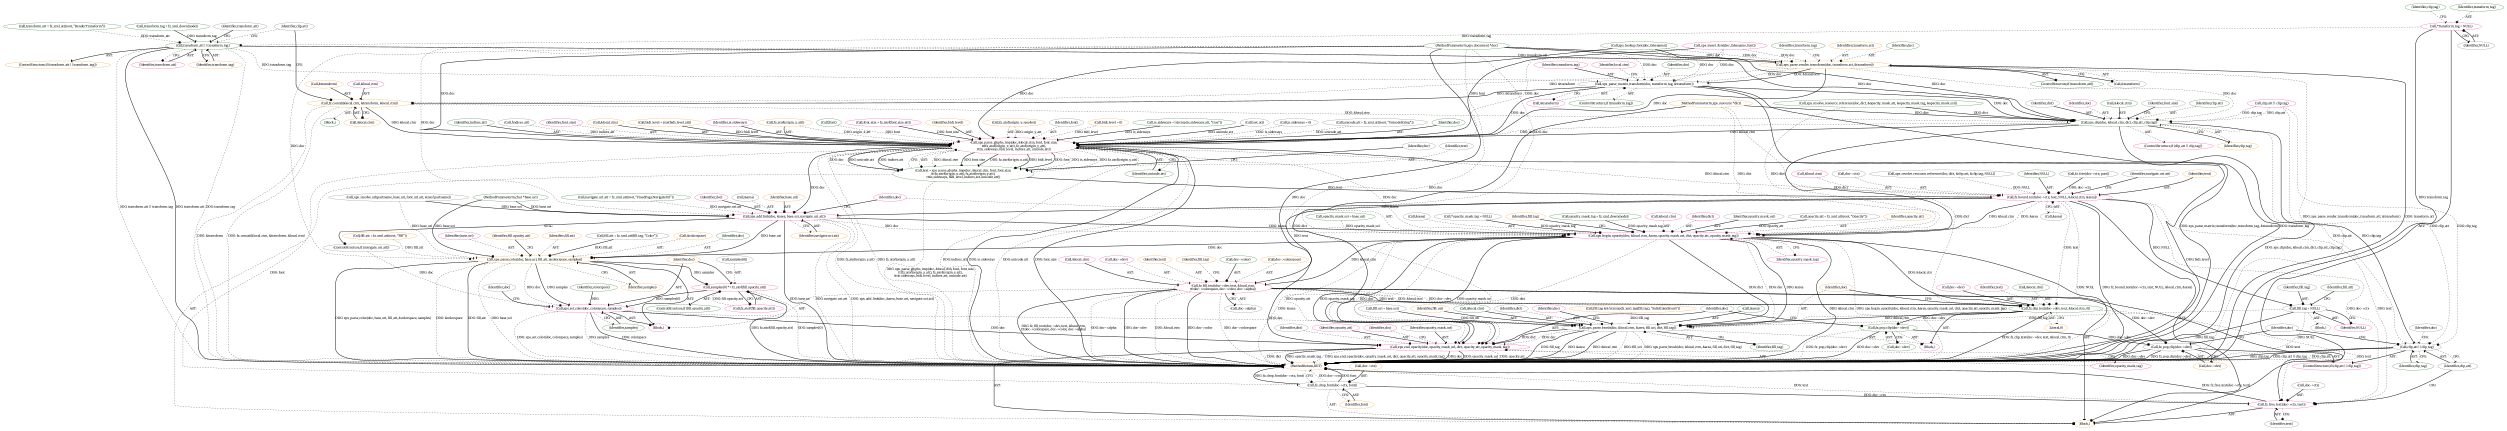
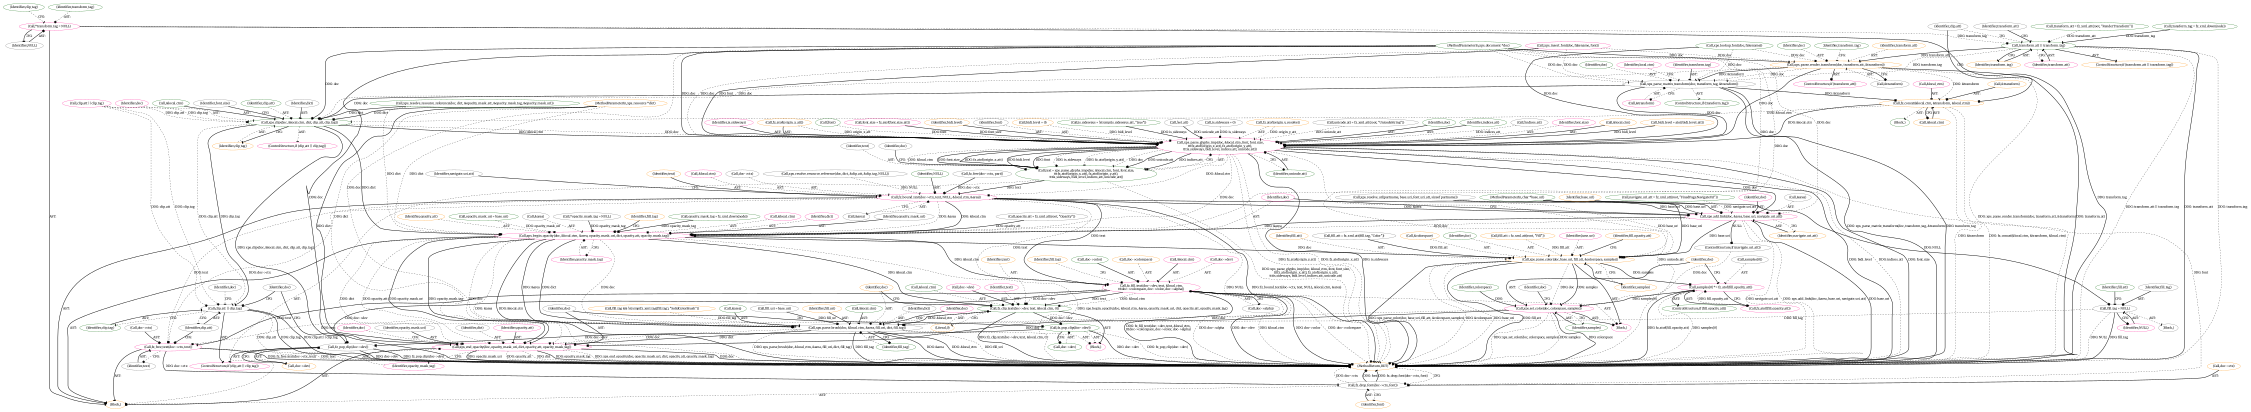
(1864, 79) -> none
(2067, 84) -> (1830, 84)
(2049, 319) -> (963, 315)
(1807, 395) -> (741, 379)
